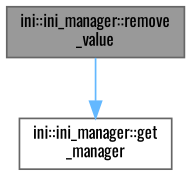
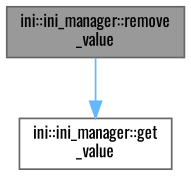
(96, 144) -> (96, 144)
